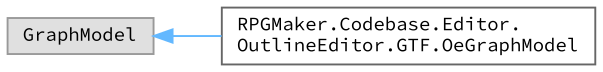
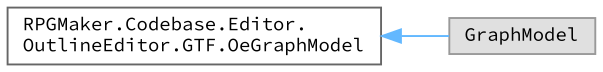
(197, 36) -> (425, 36)
